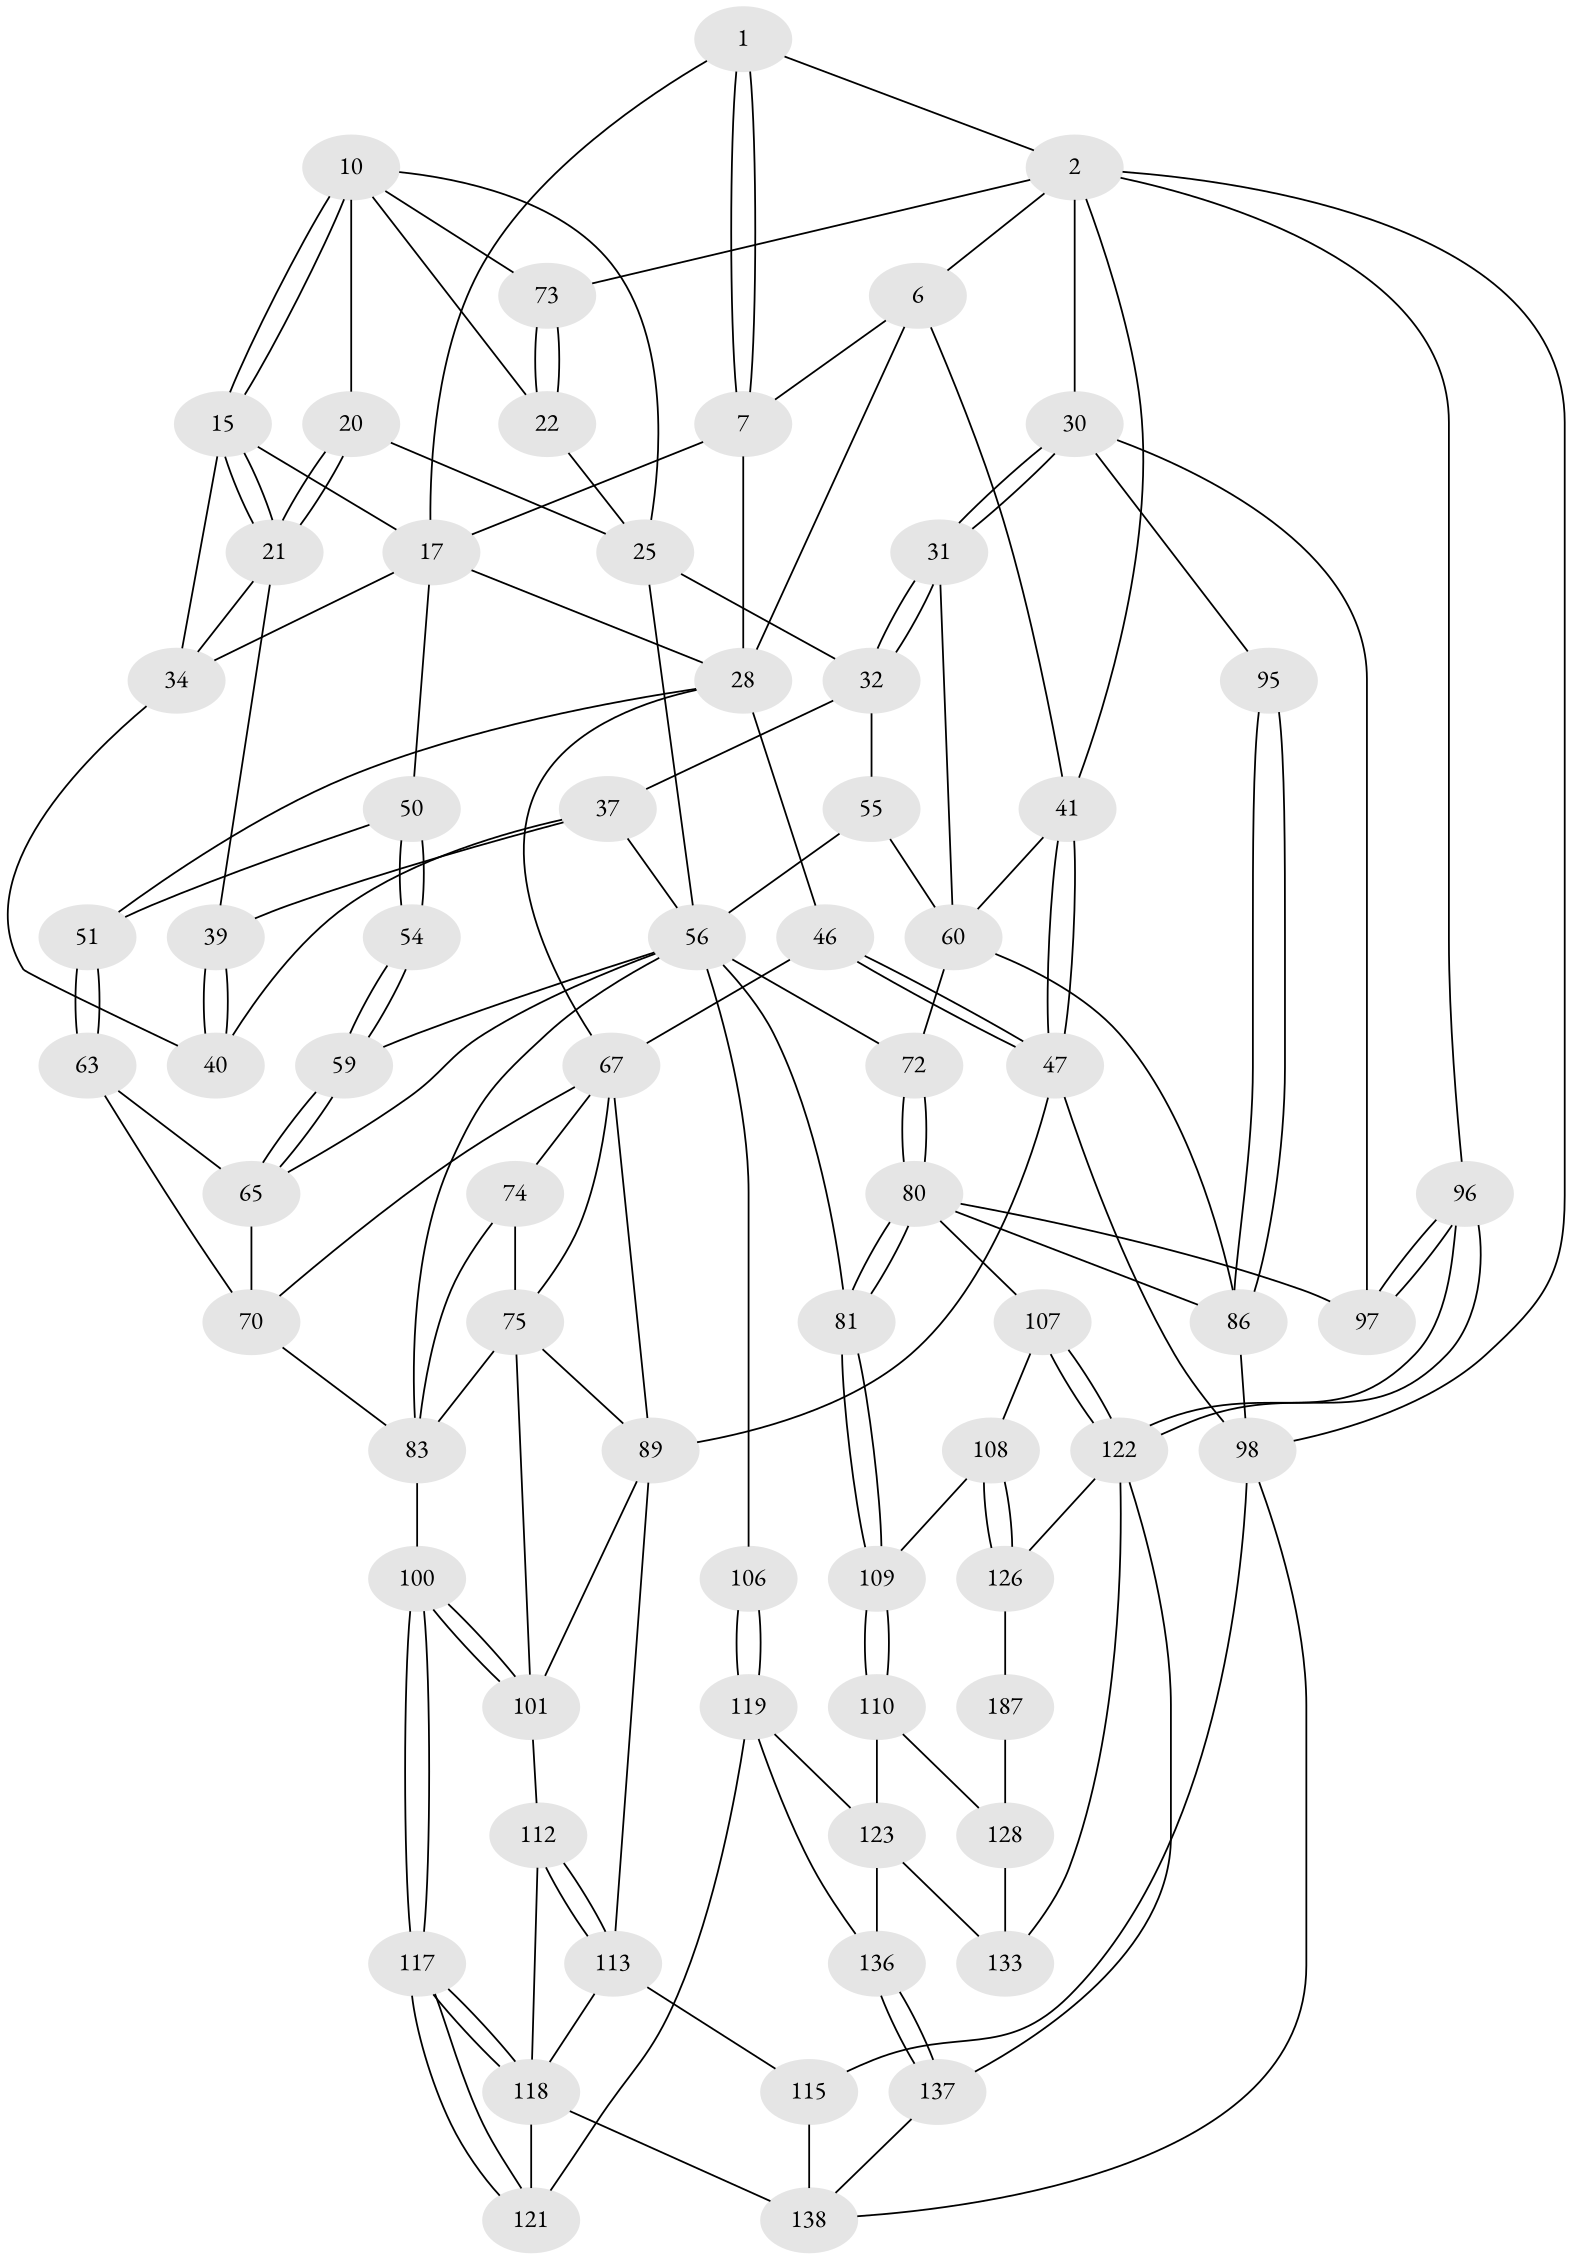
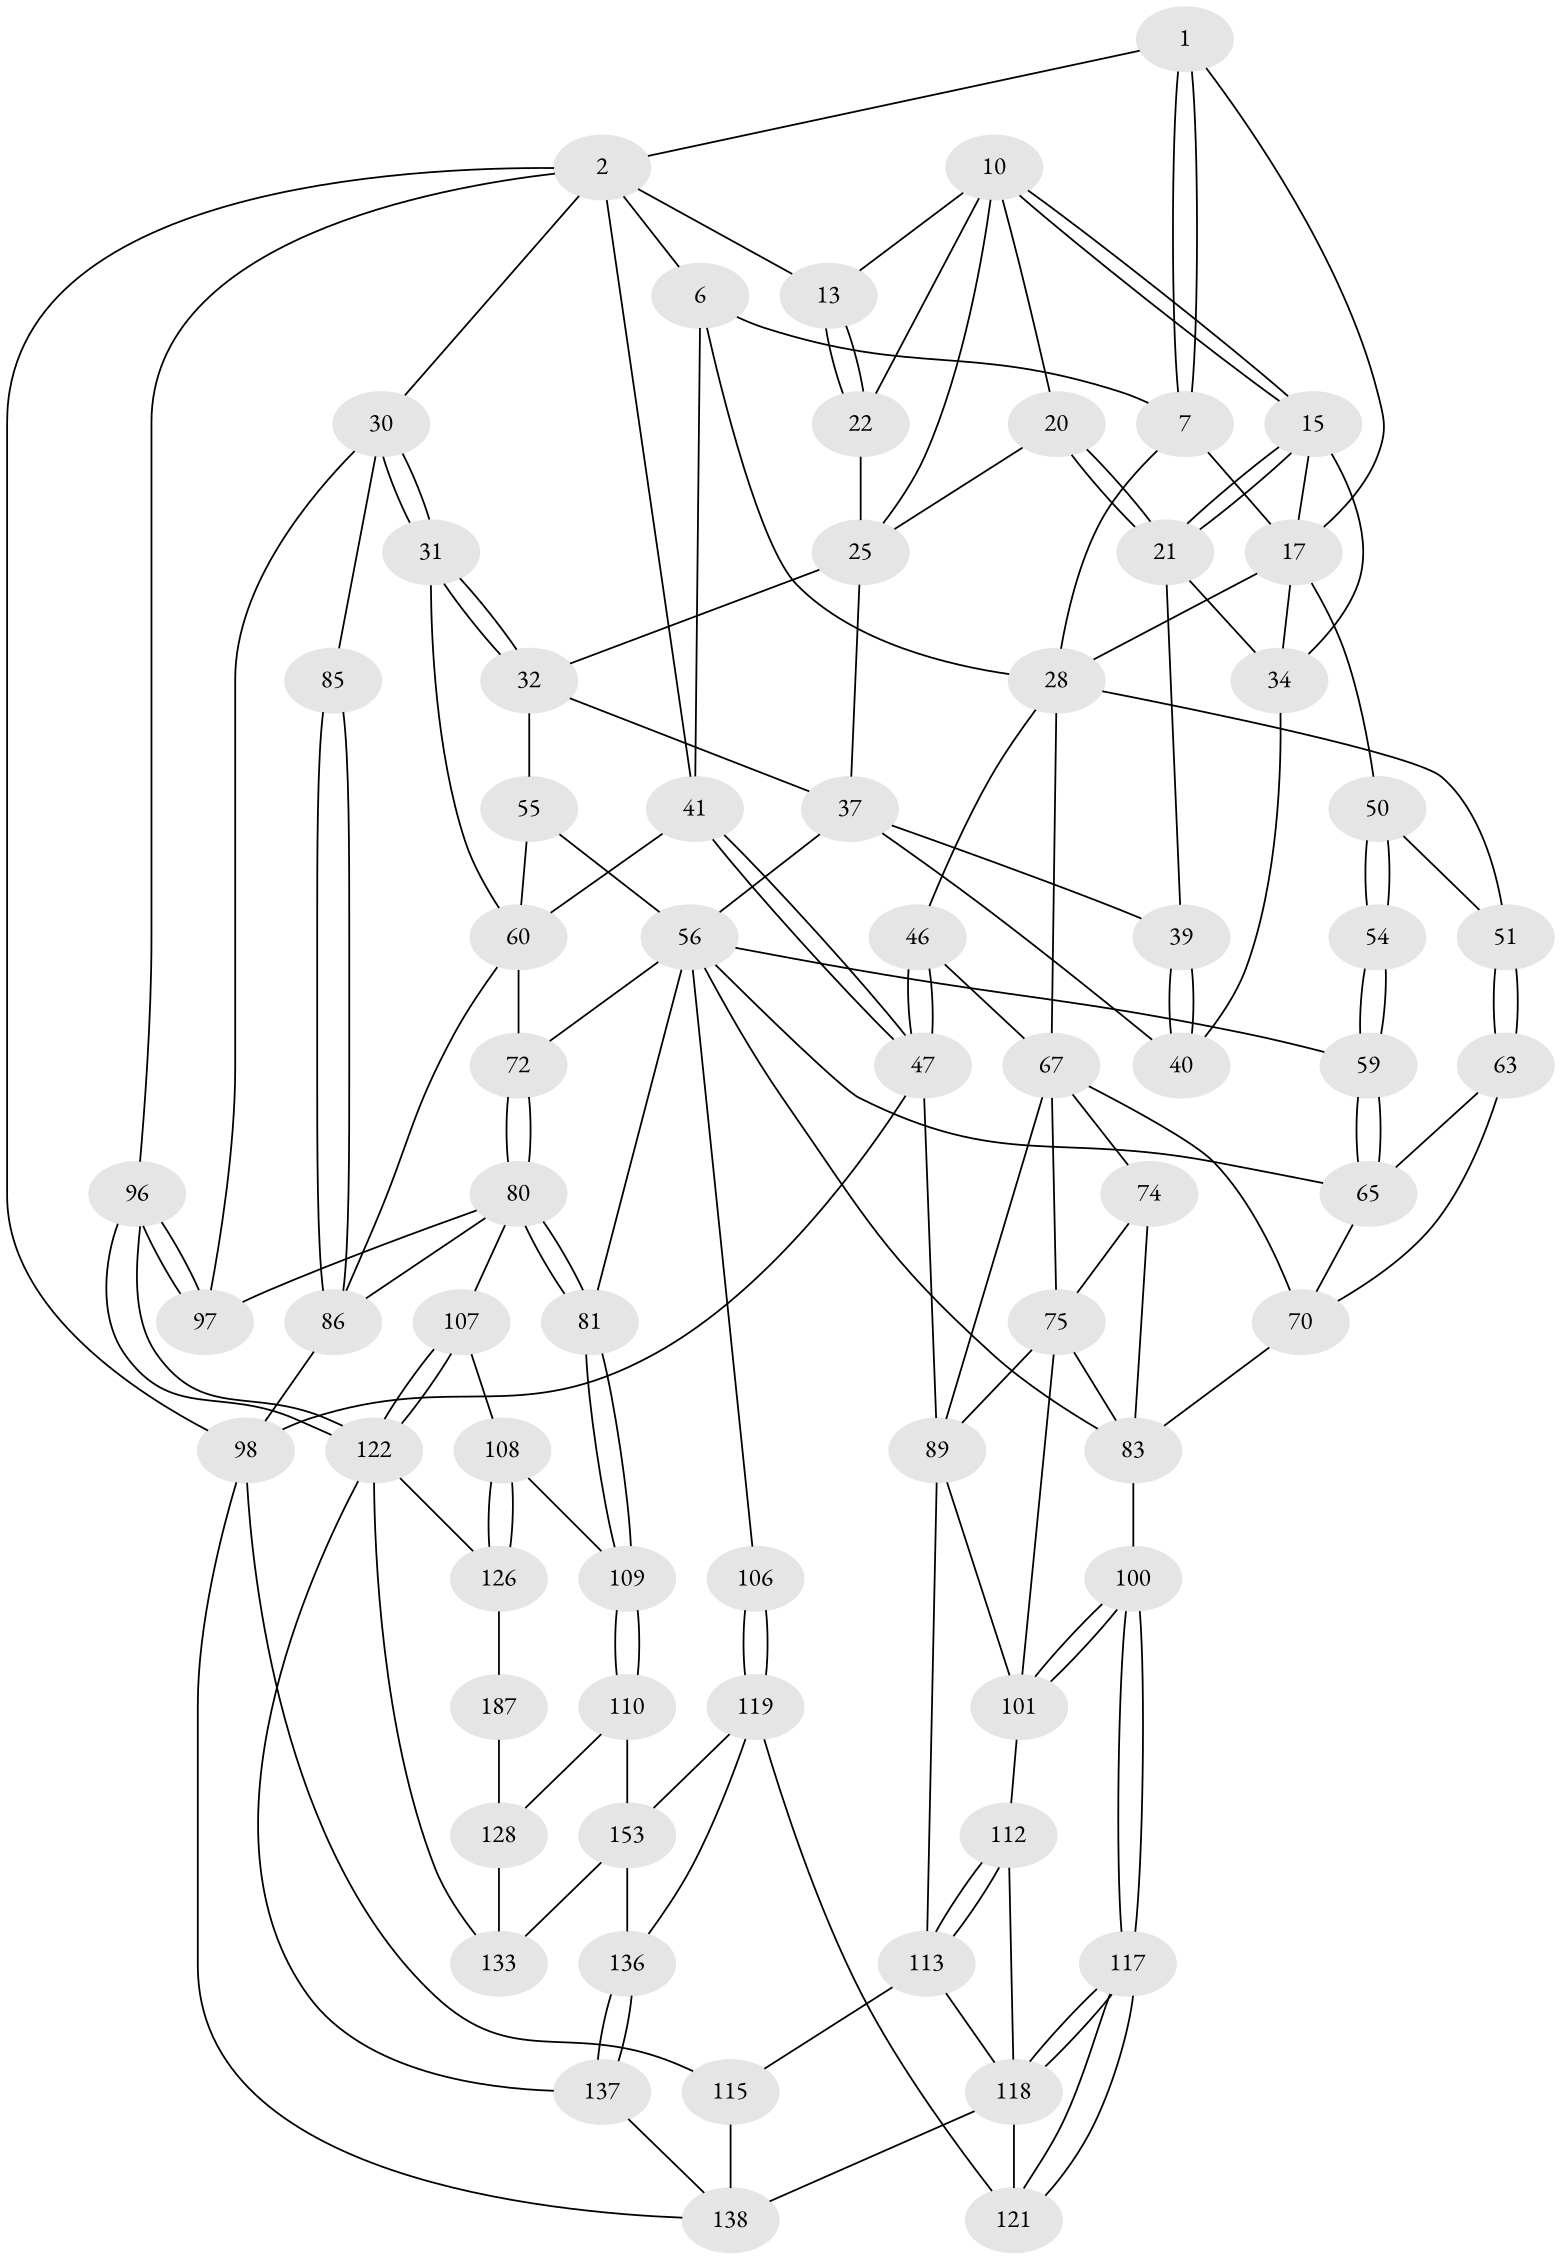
(547, 296) -> (829, 296)
(1269, 681) -> (333, 681)
(671, 745) -> (855, 681)
(877, 1835) -> (627, 1835)
